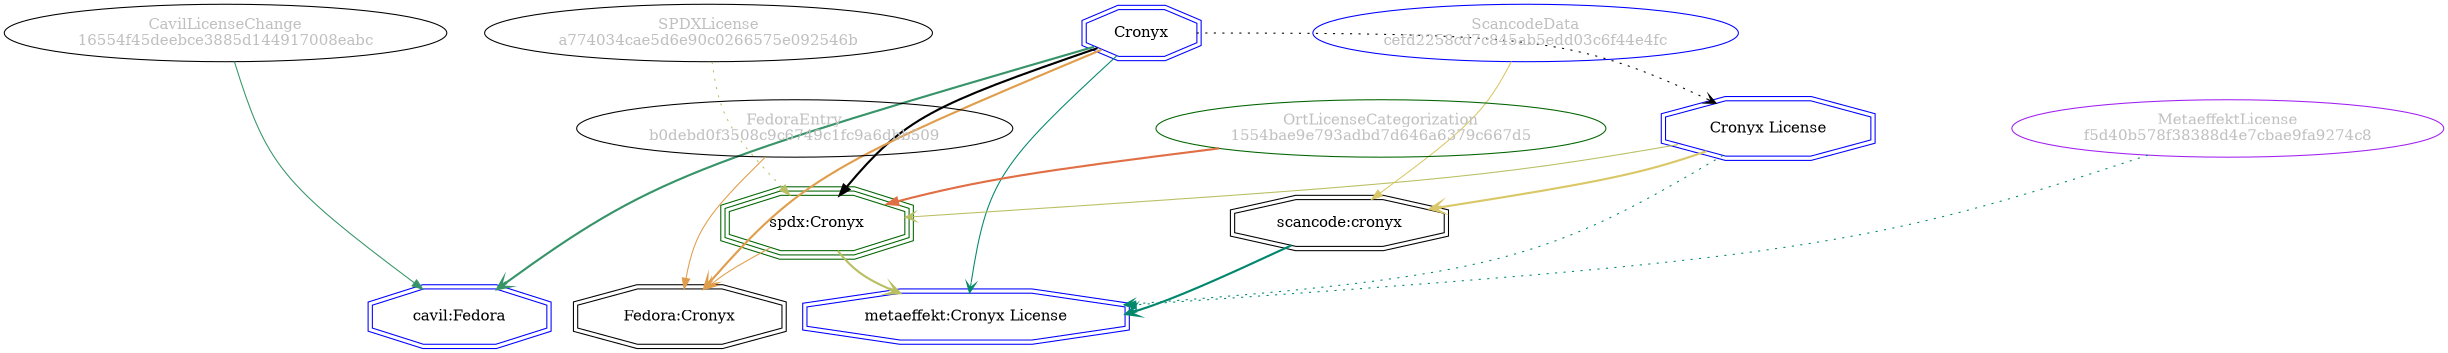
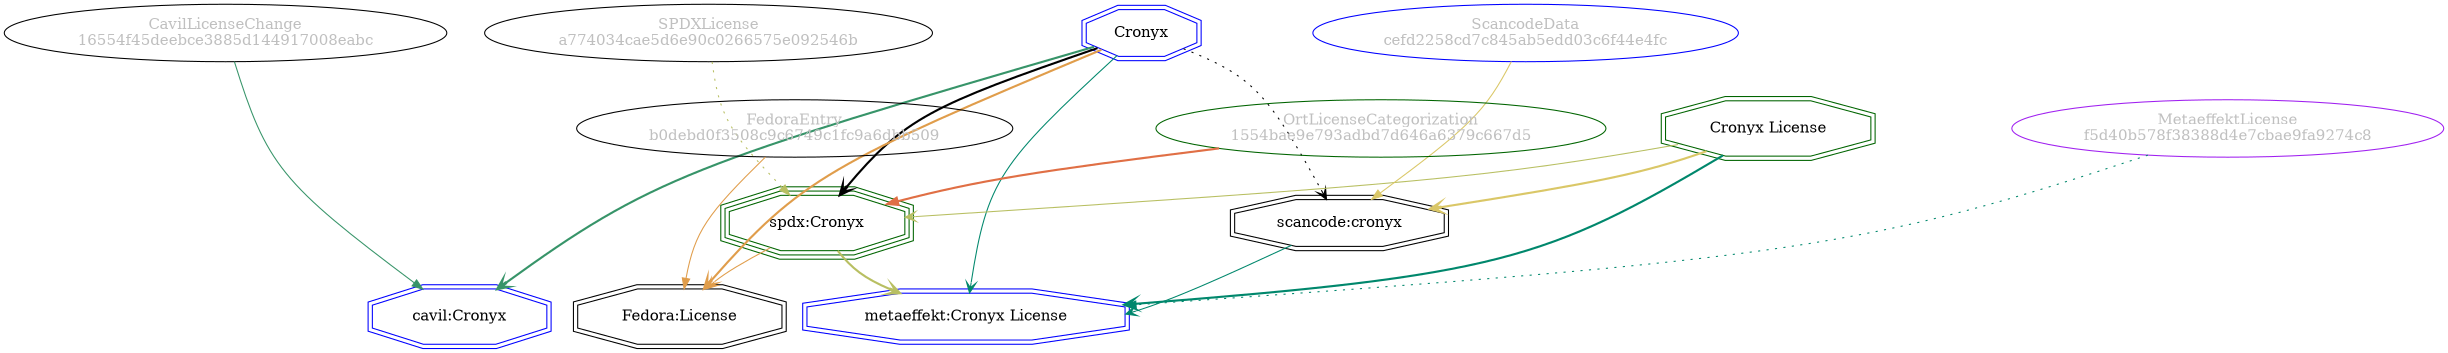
(1456, 37) -> (1267, 104)
(961, 99) -> (961, 99)
(1768, 128) -> (1768, 128)
(1440, 271) -> (1440, 271)
(1215, 280) -> (1215, 280)
(460, 317) -> (460, 317)
(680, 317) -> (680, 317)
